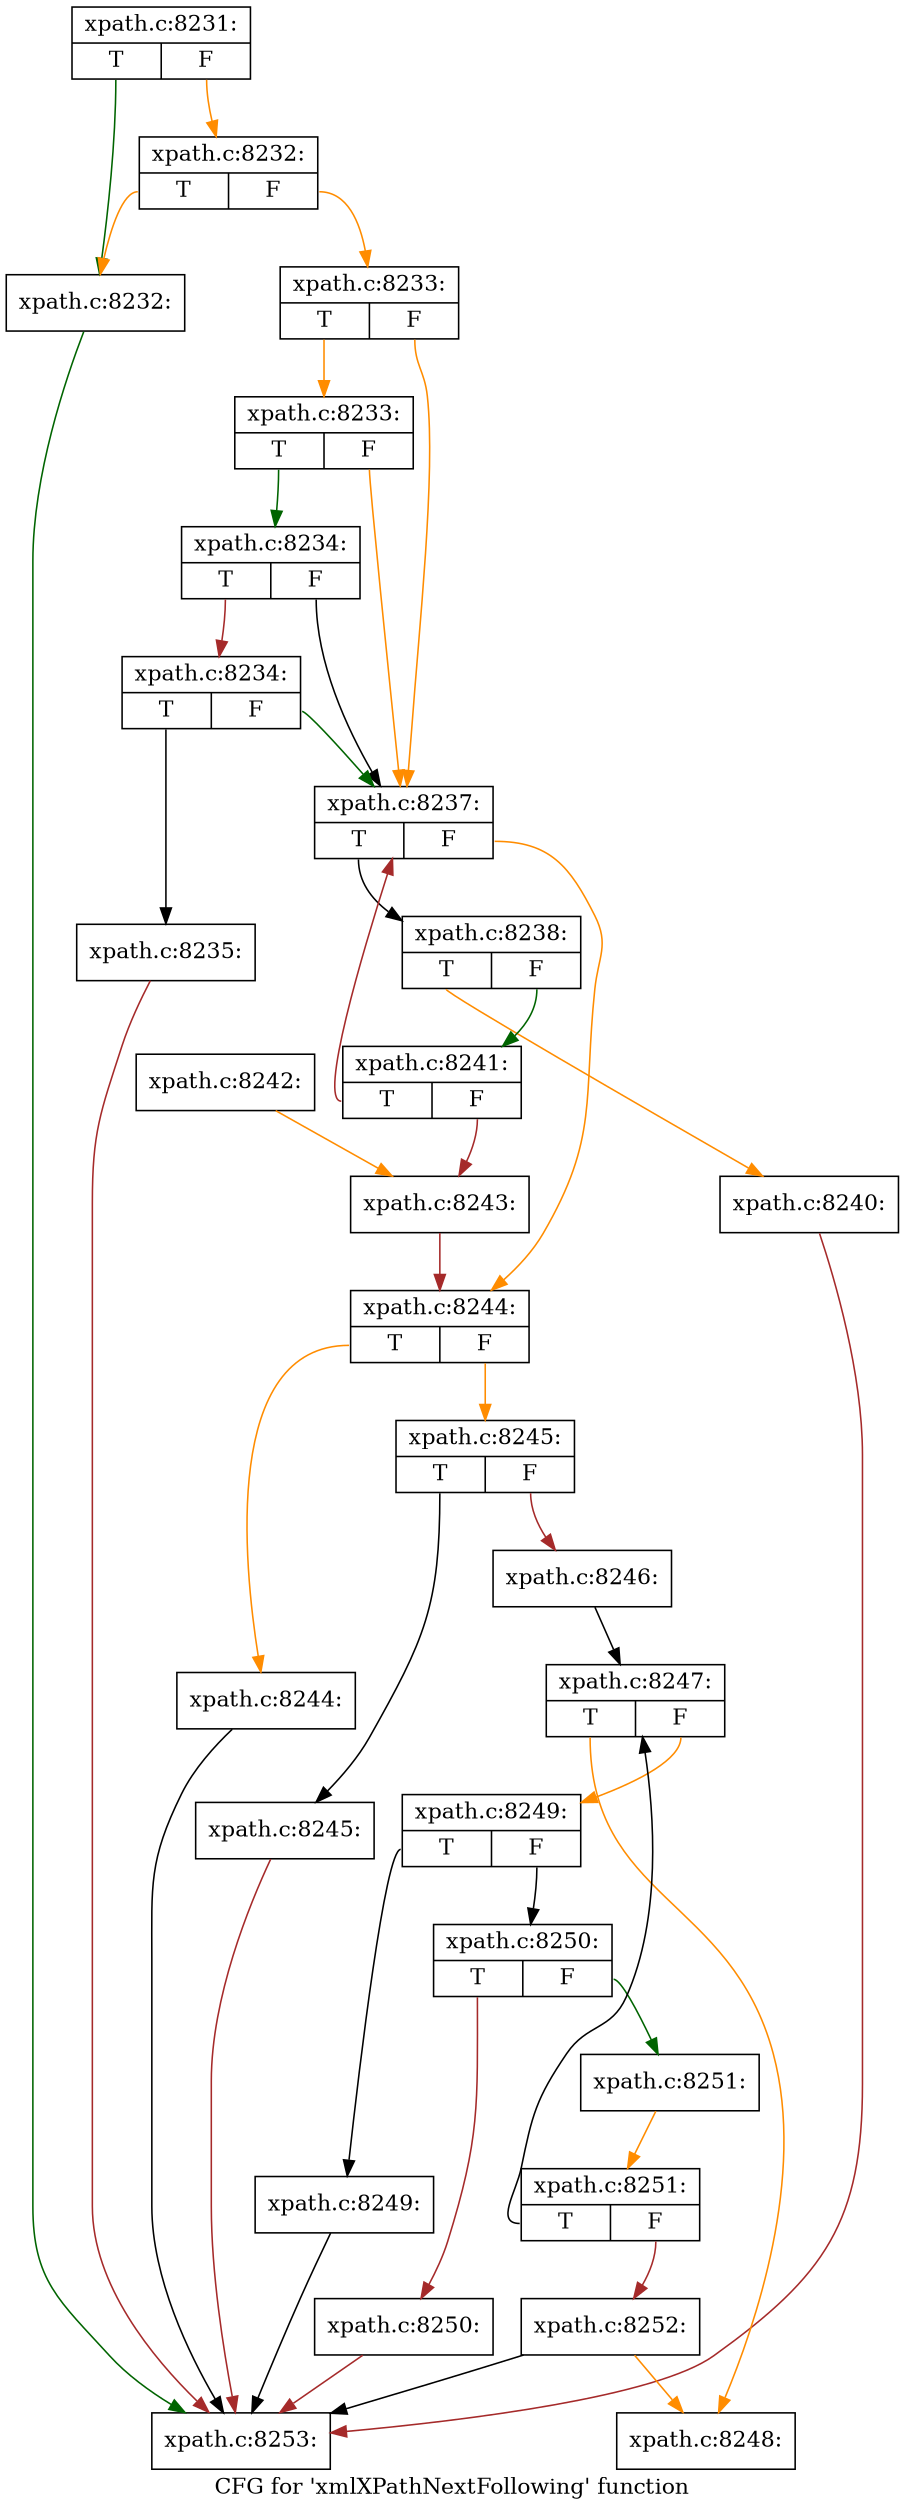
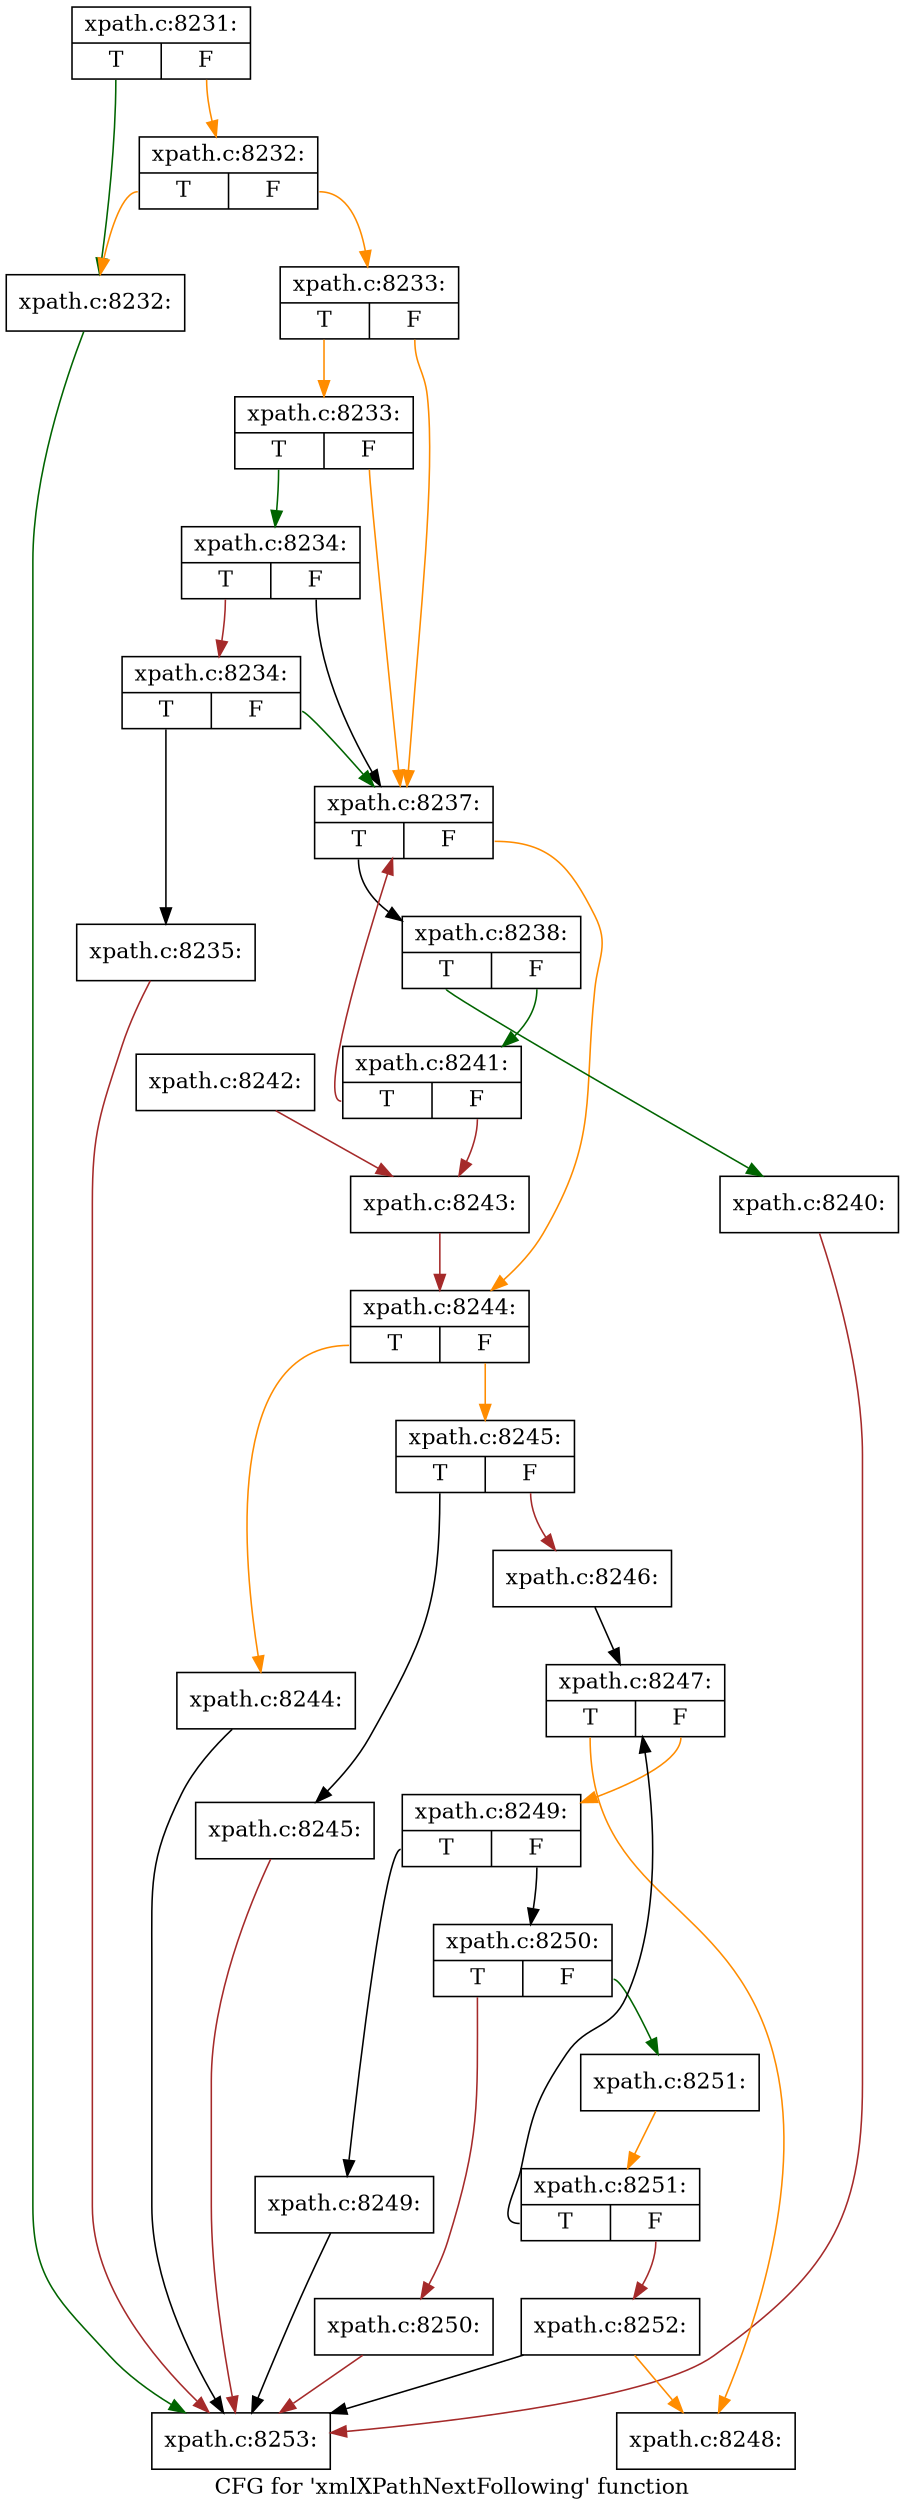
(604, 1085) -> (604, 1085)
(327, 1139) -> (327, 1139)
